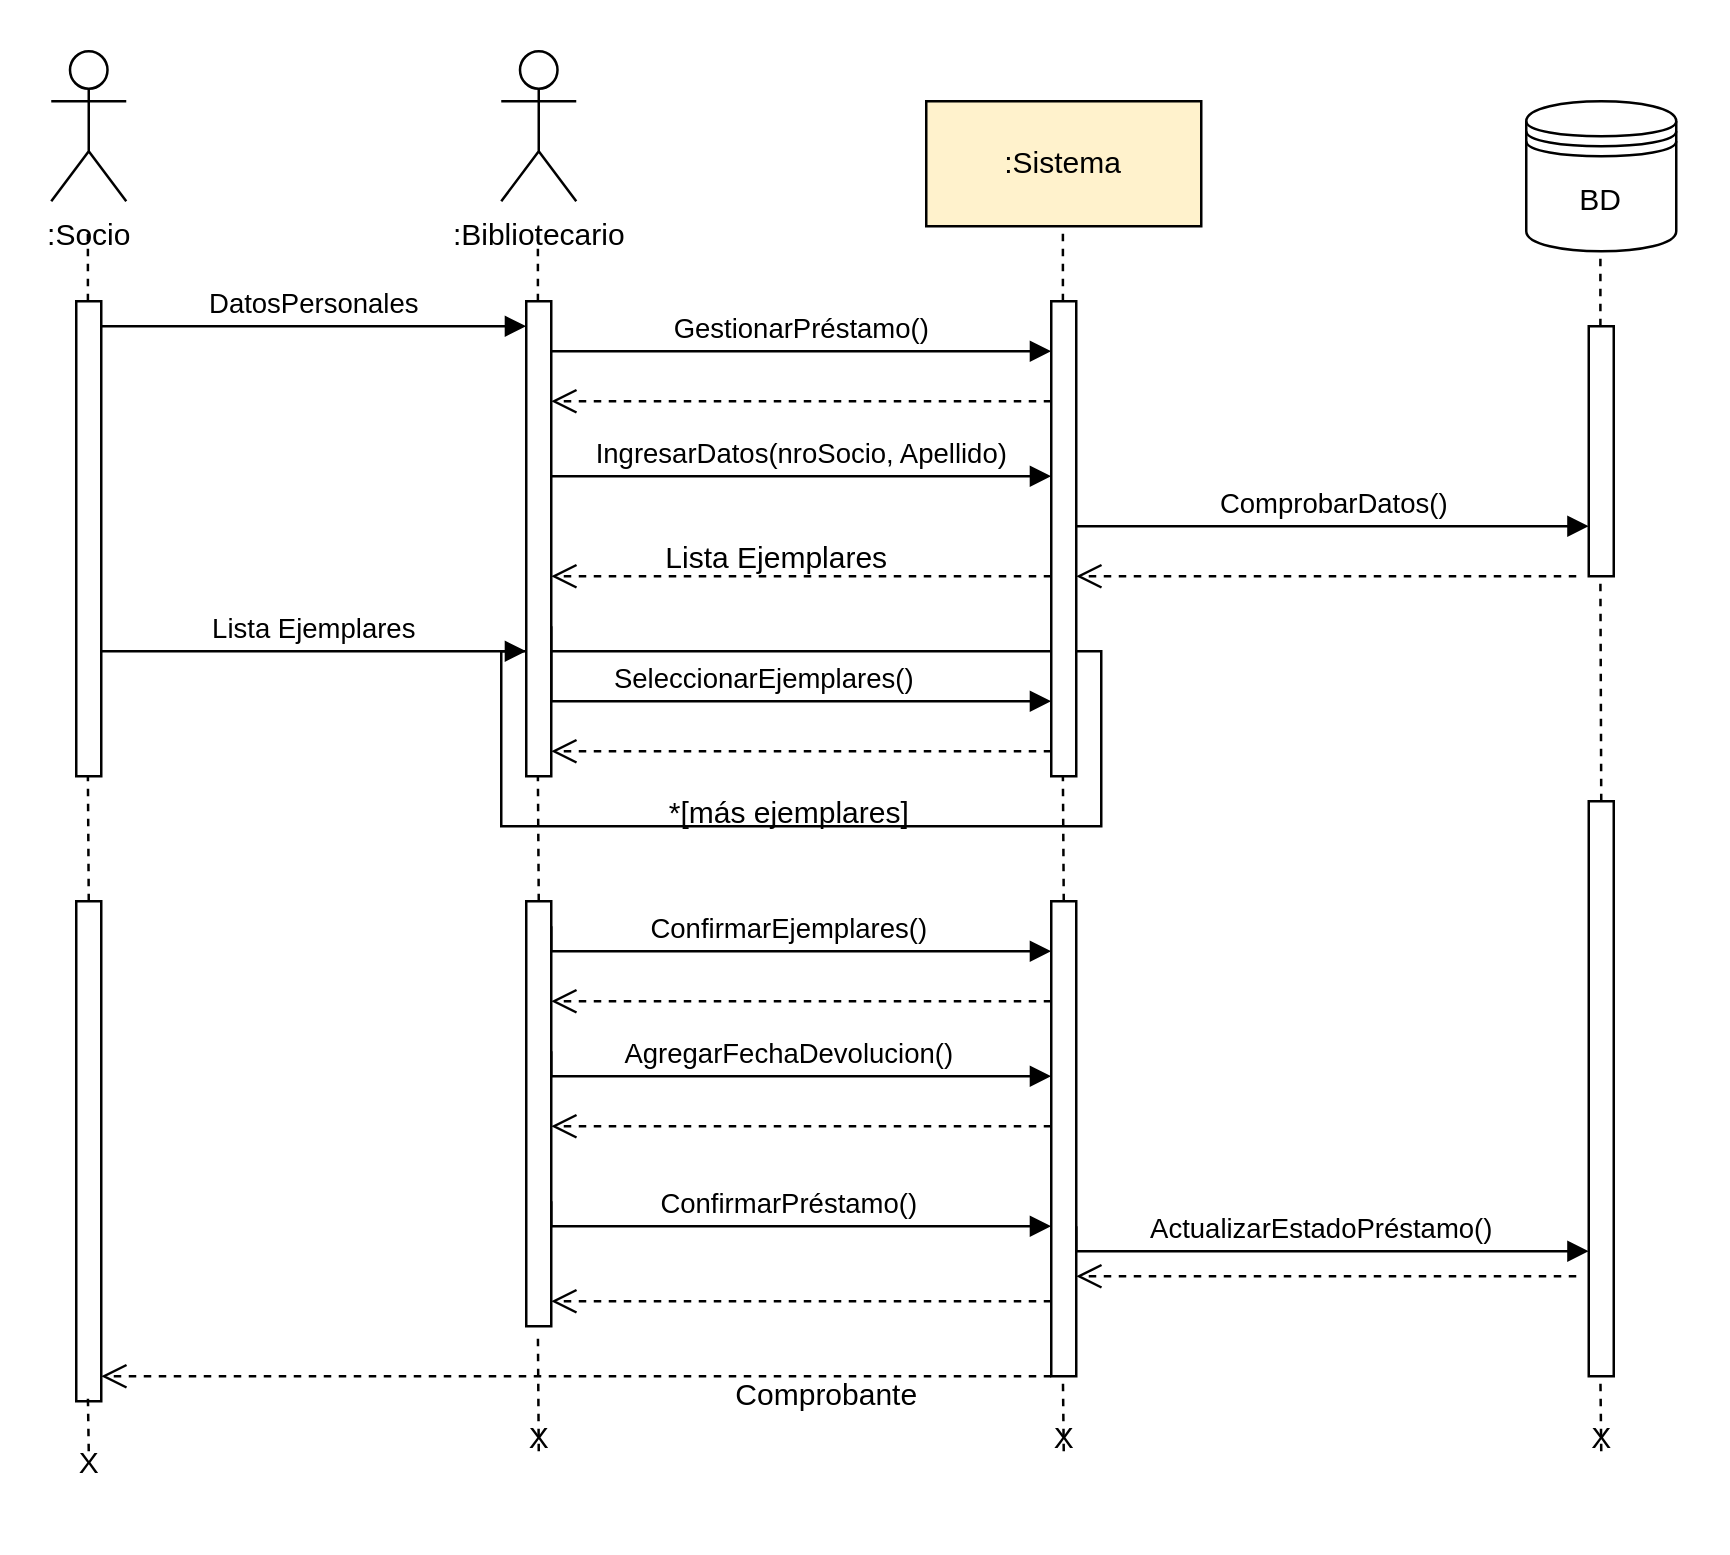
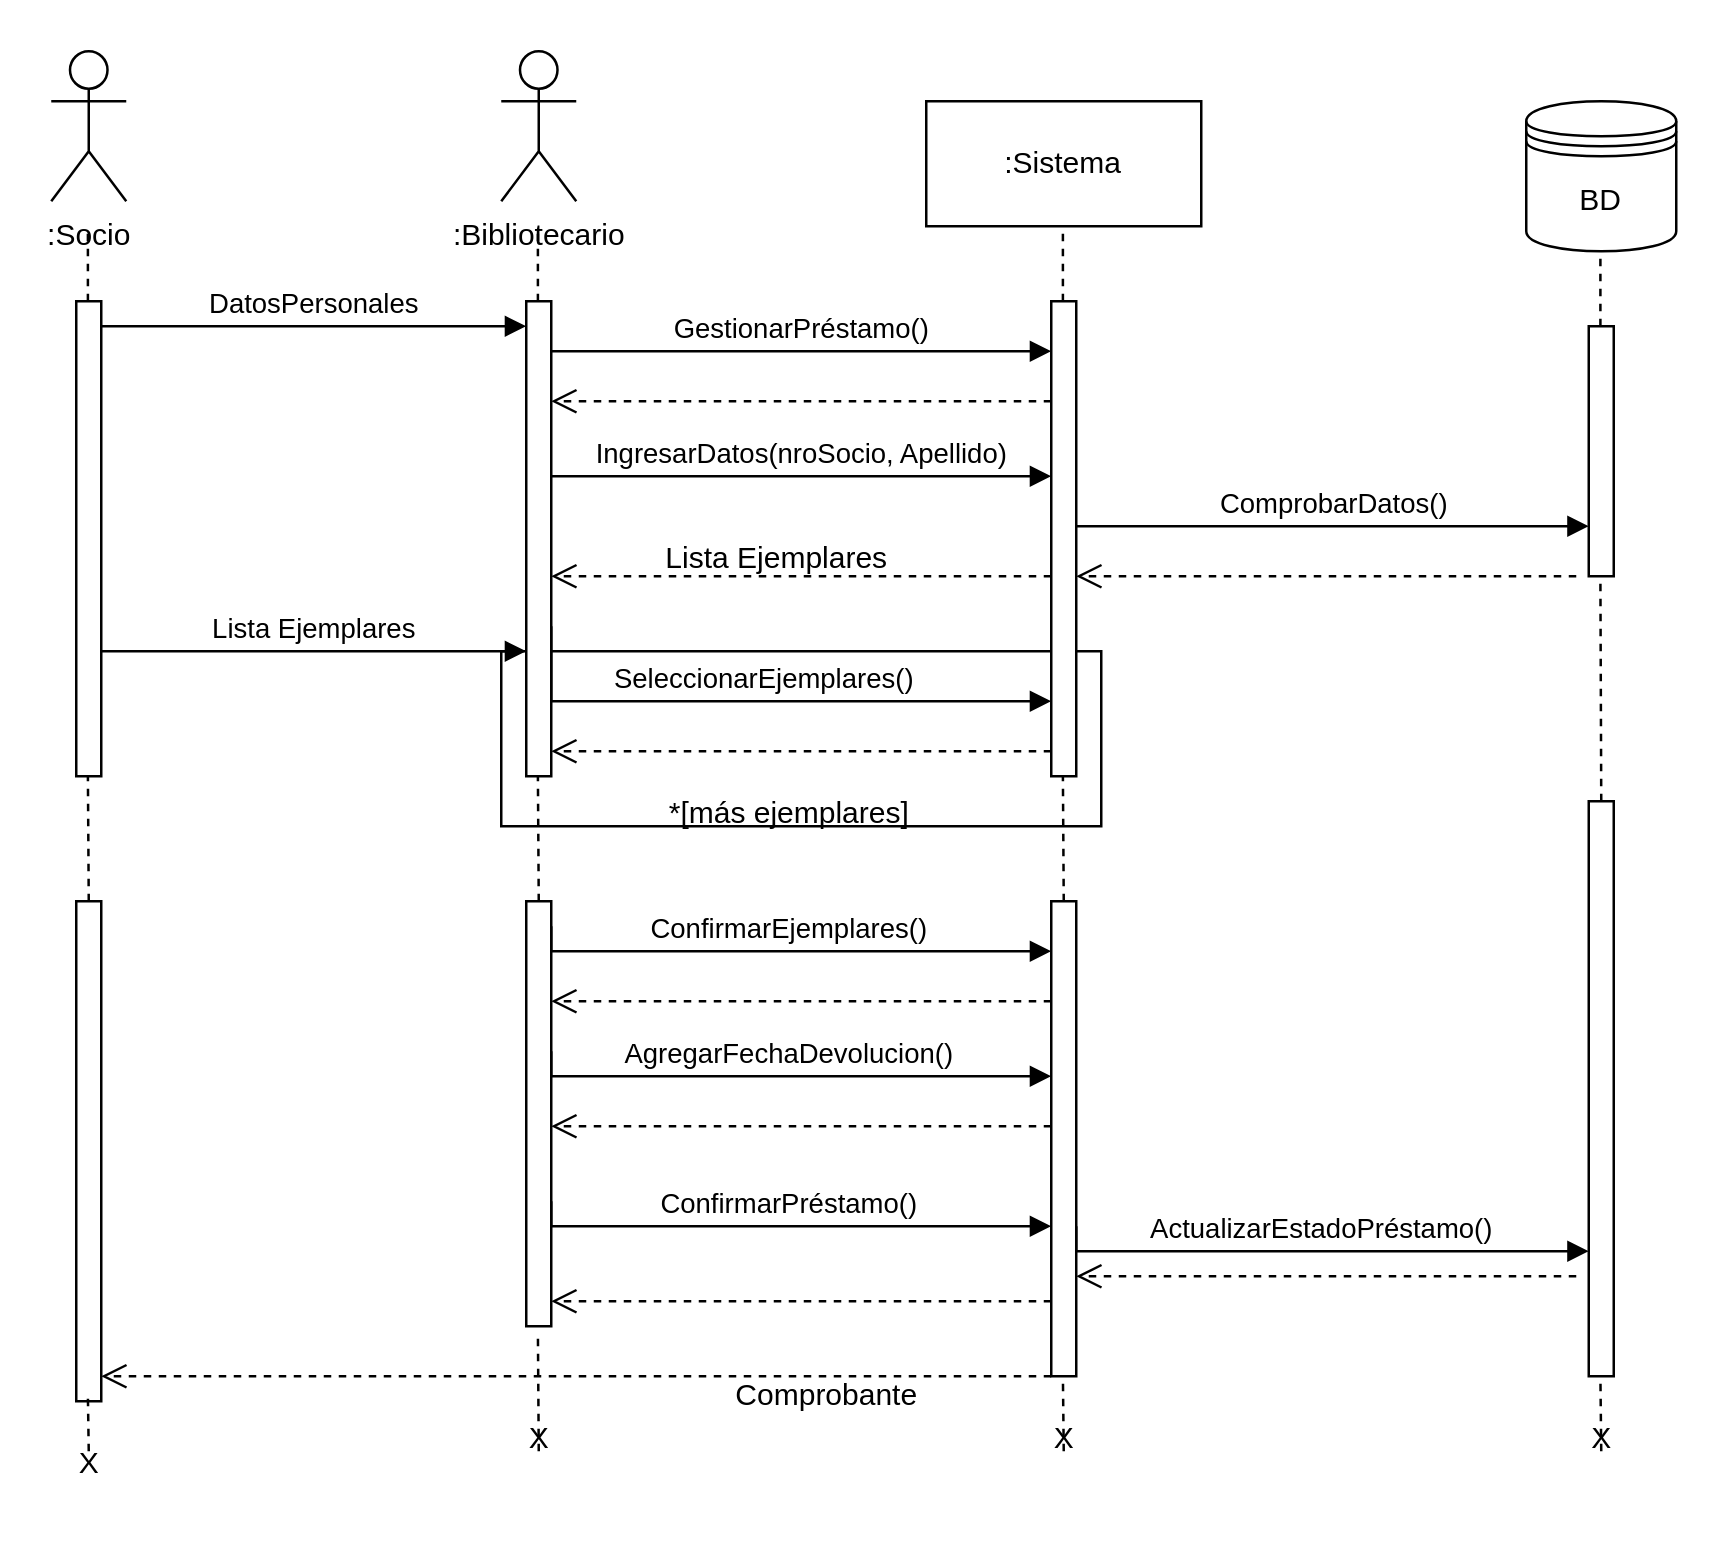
(1064, 164) -> (1064, 164)
